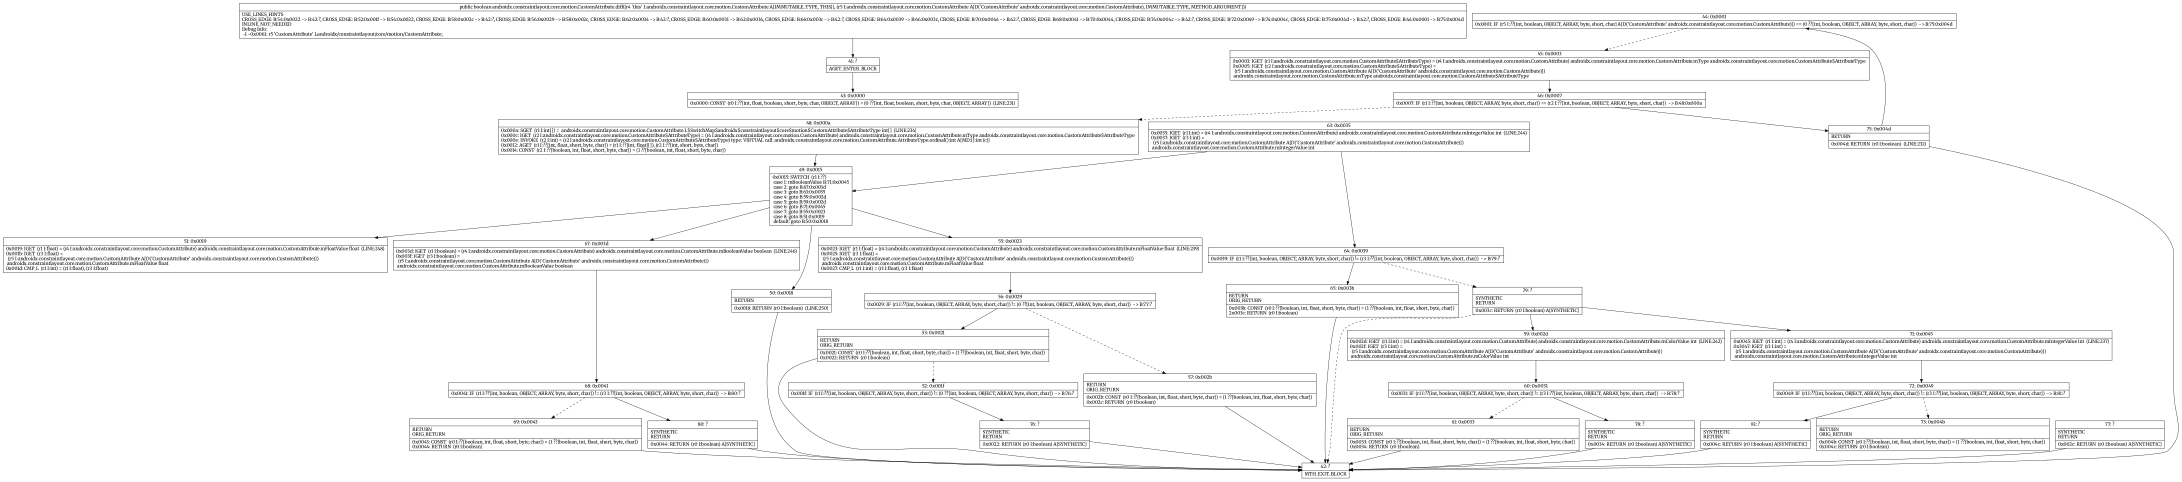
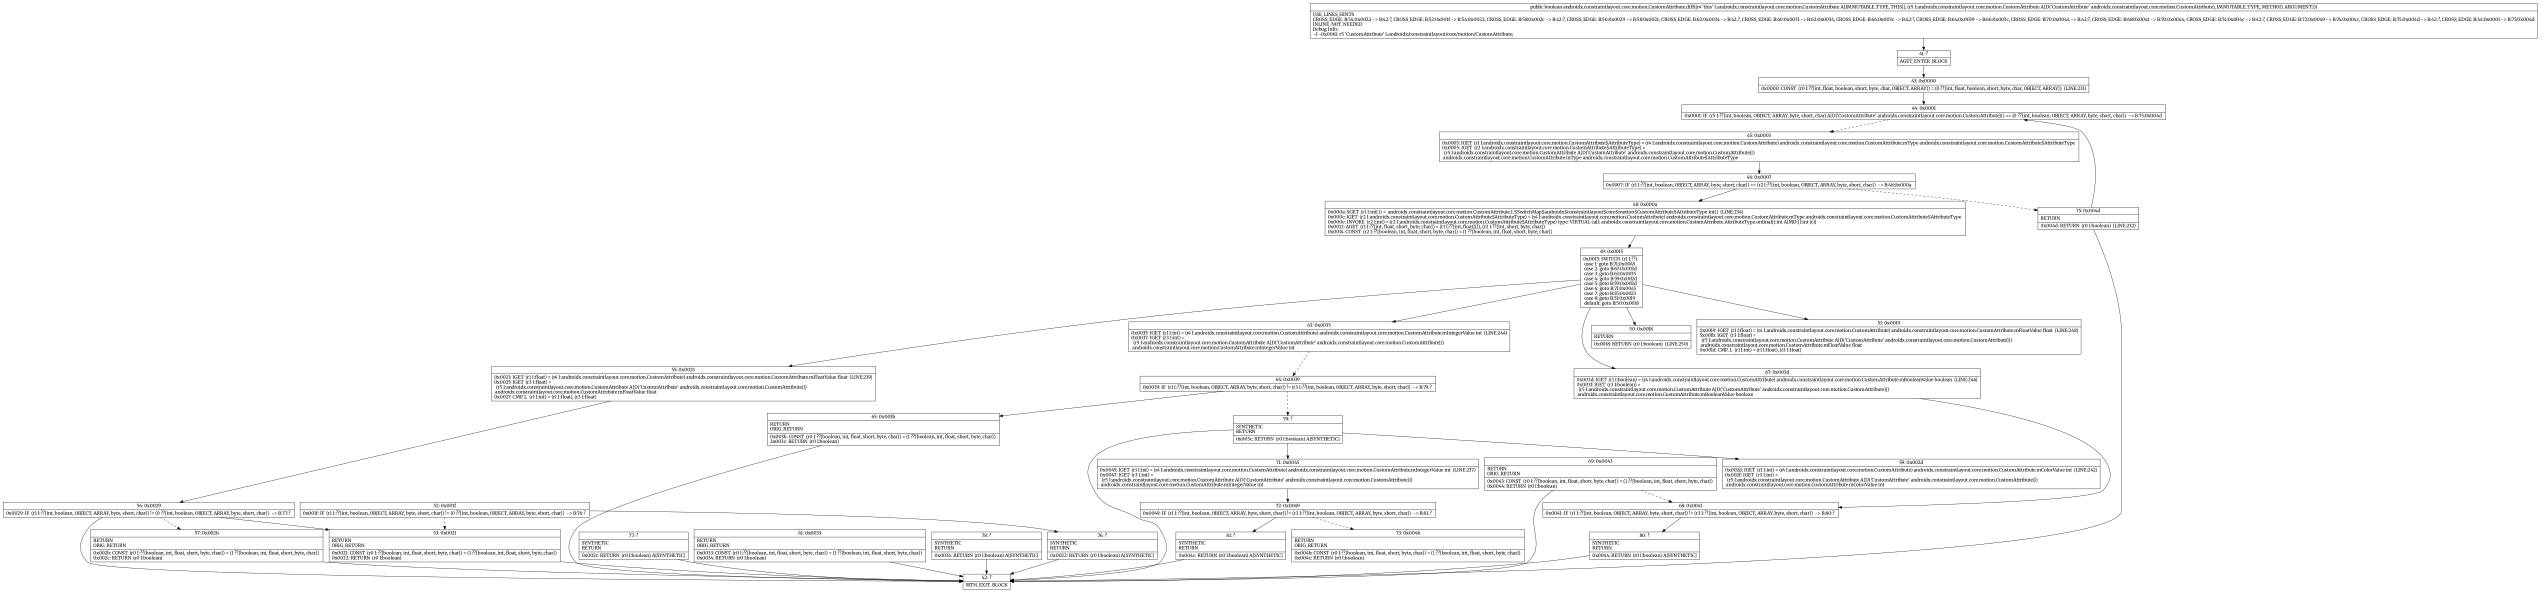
none -> (1924, 97)
(1268, 113) -> (1719, 195)
(1720, 119) -> (1942, 198)
(1031, 171) -> (1488, 303)
(811, 182) -> (1609, 264)
(1348, 198) -> (1302, 363)
(35, 254) -> (1728, 335)
(1345, 329) -> (1128, 513)
(1761, 347) -> (1127, 475)
(933, 370) -> (445, 522)
(1536, 390) -> none
(570, 407) -> (1655, 496)
(810, 454) -> (495, 578)
